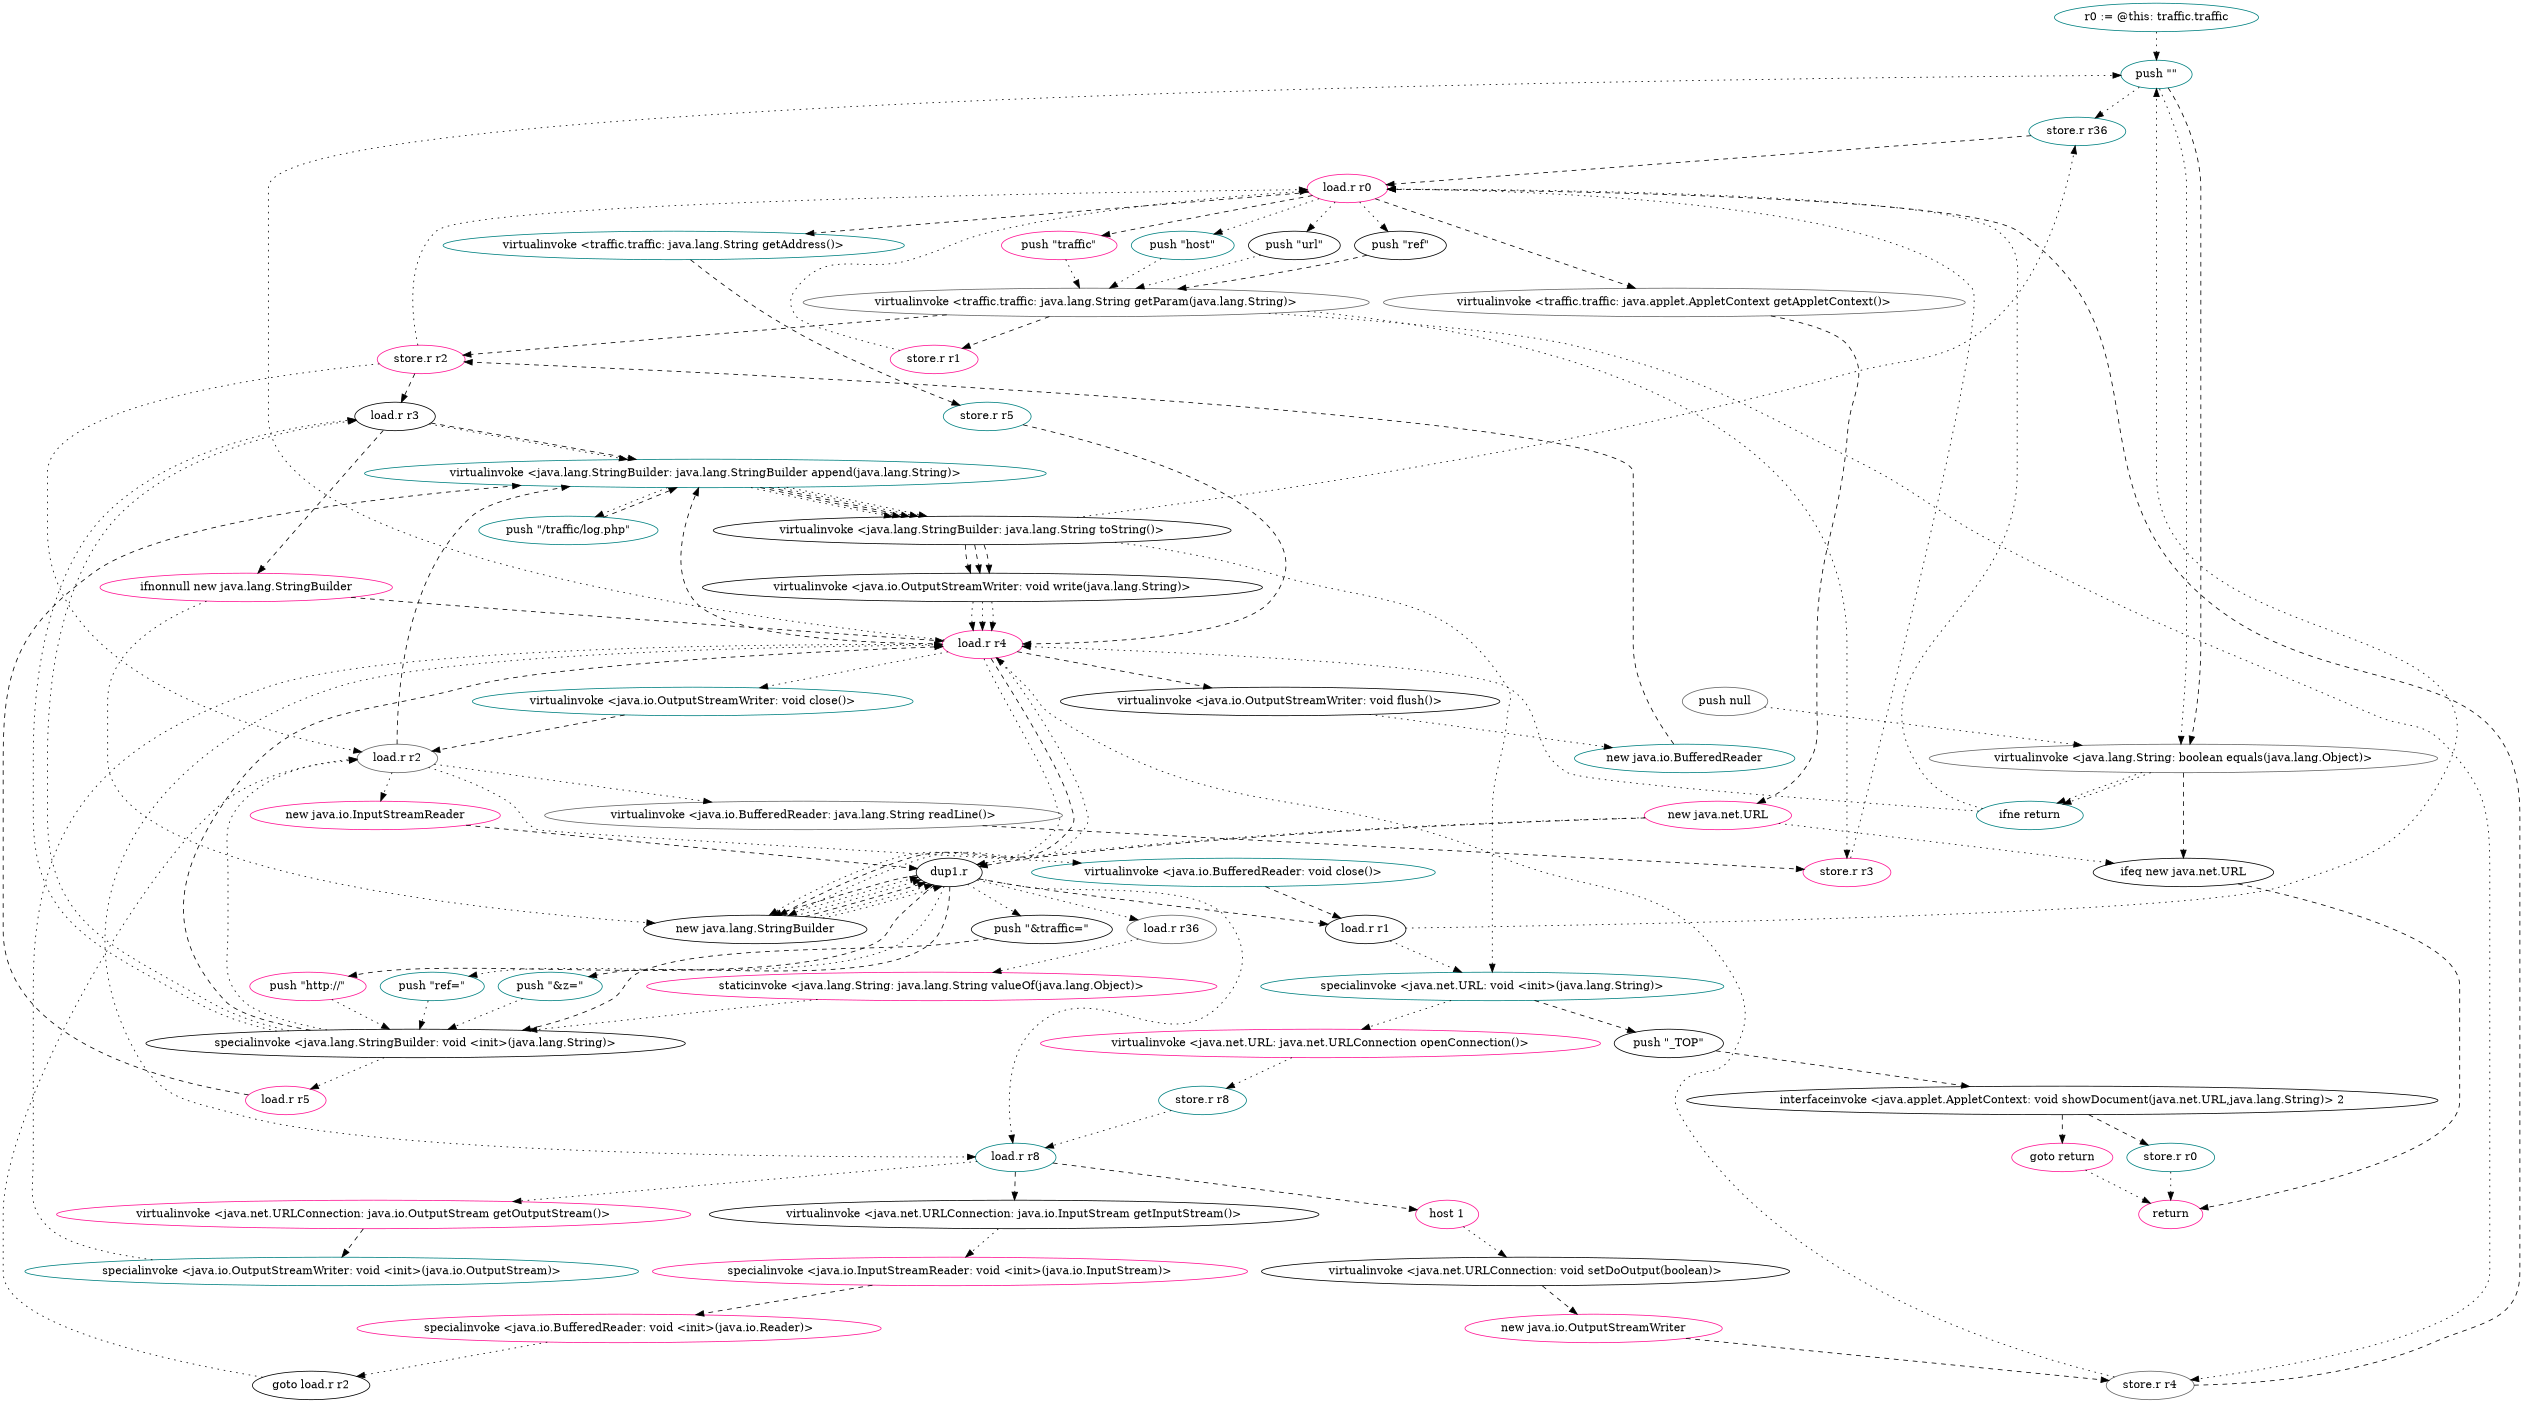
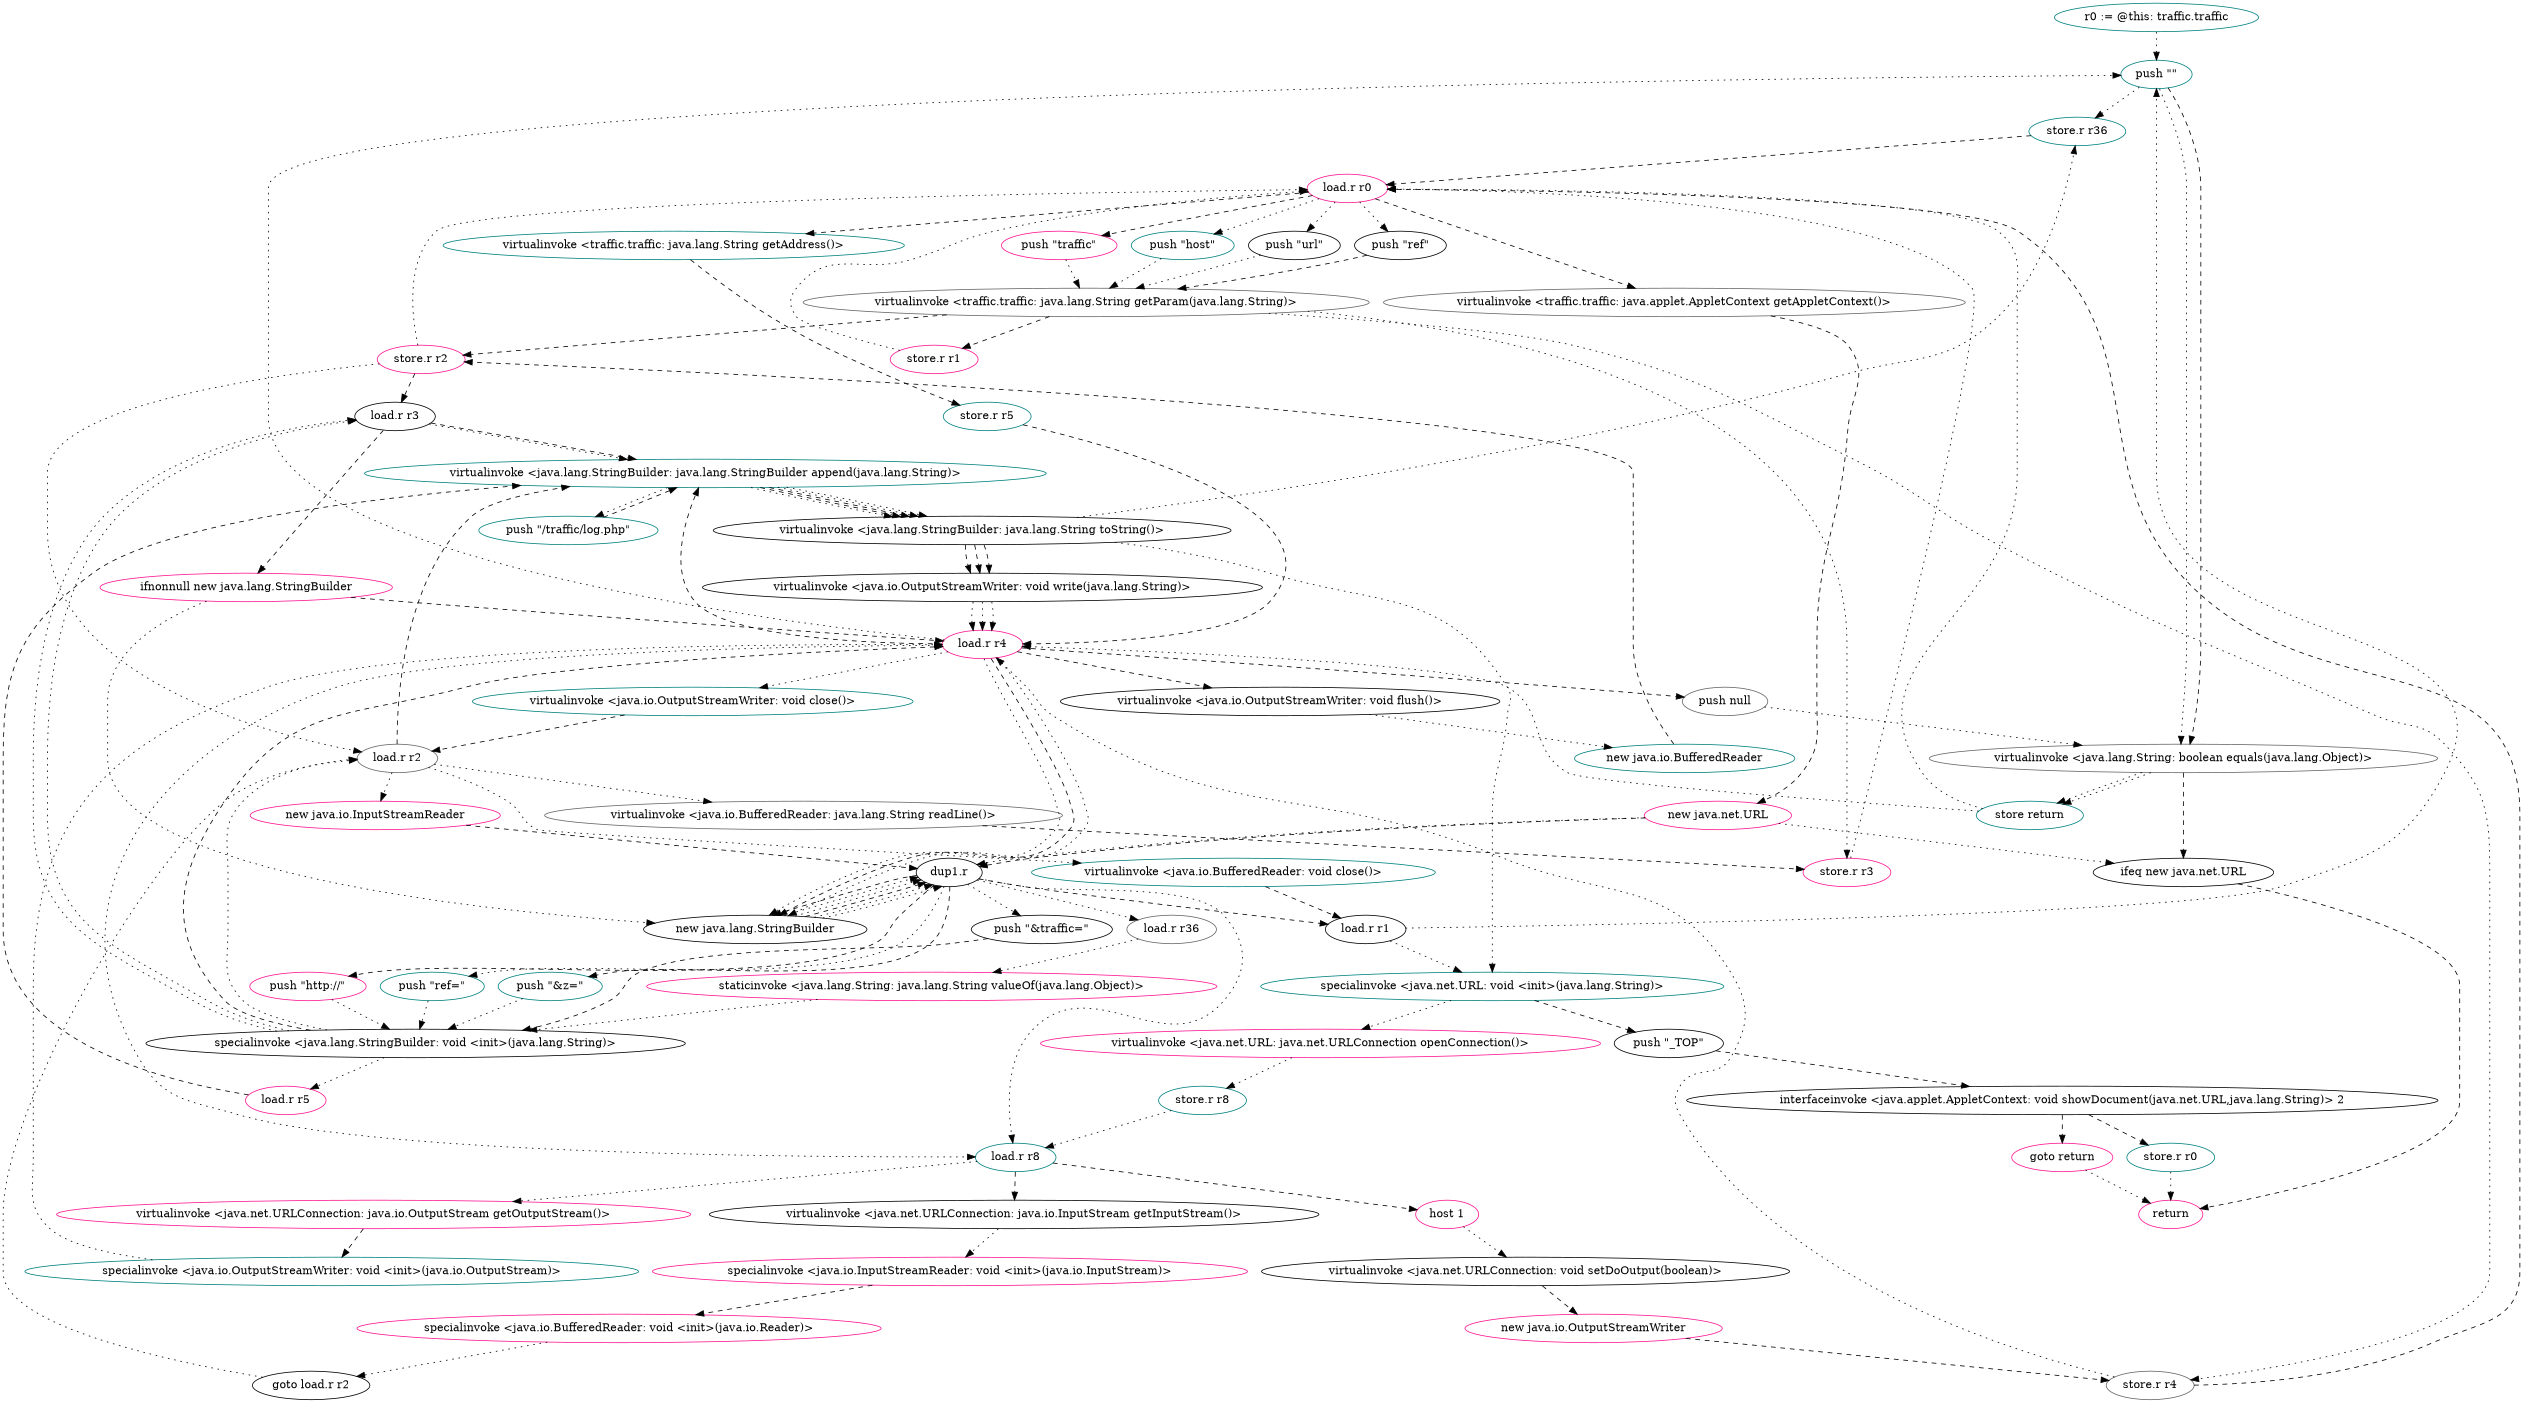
none -> (1349, 671)
(2030, 815) -> (2030, 815)
